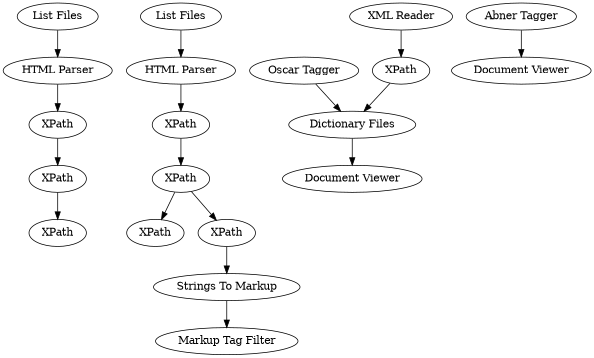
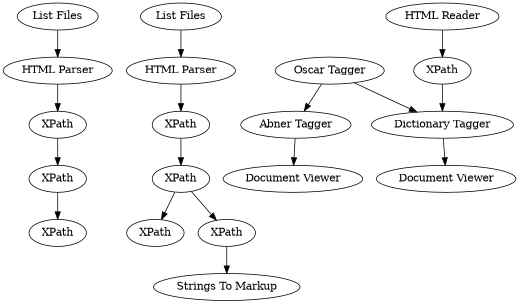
(401, 17) -> (442, 17)
none -> (315, 94)
(352, 125) -> (442, 125)
(227, 341) -> none
